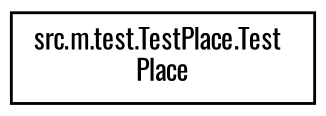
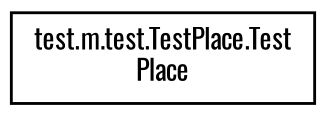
(163, 58) -> (163, 58)
